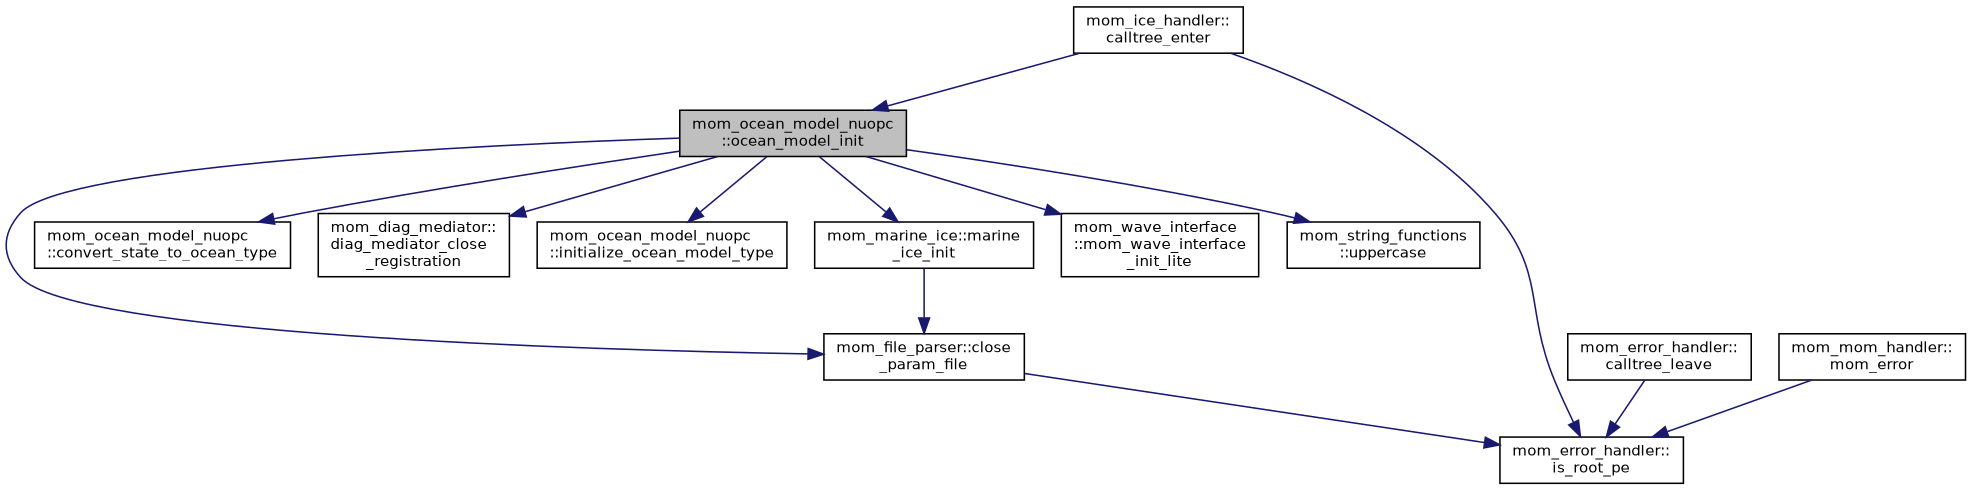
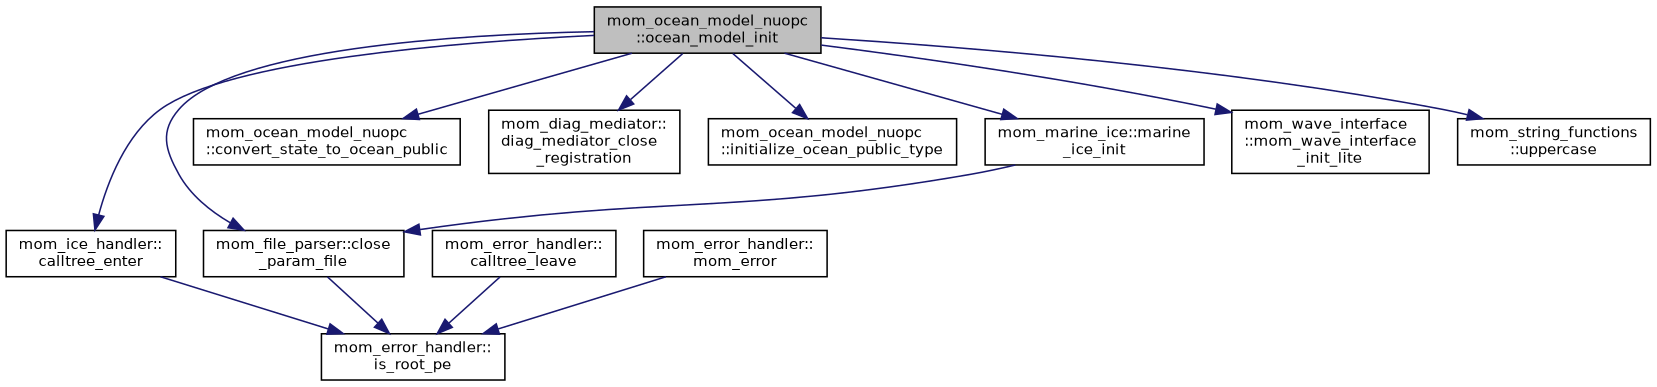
(984, 80) -> (312, 63)
(163, 245) -> (327, 142)
(662, 245) -> (832, 142)
(1872, 357) -> (735, 254)
